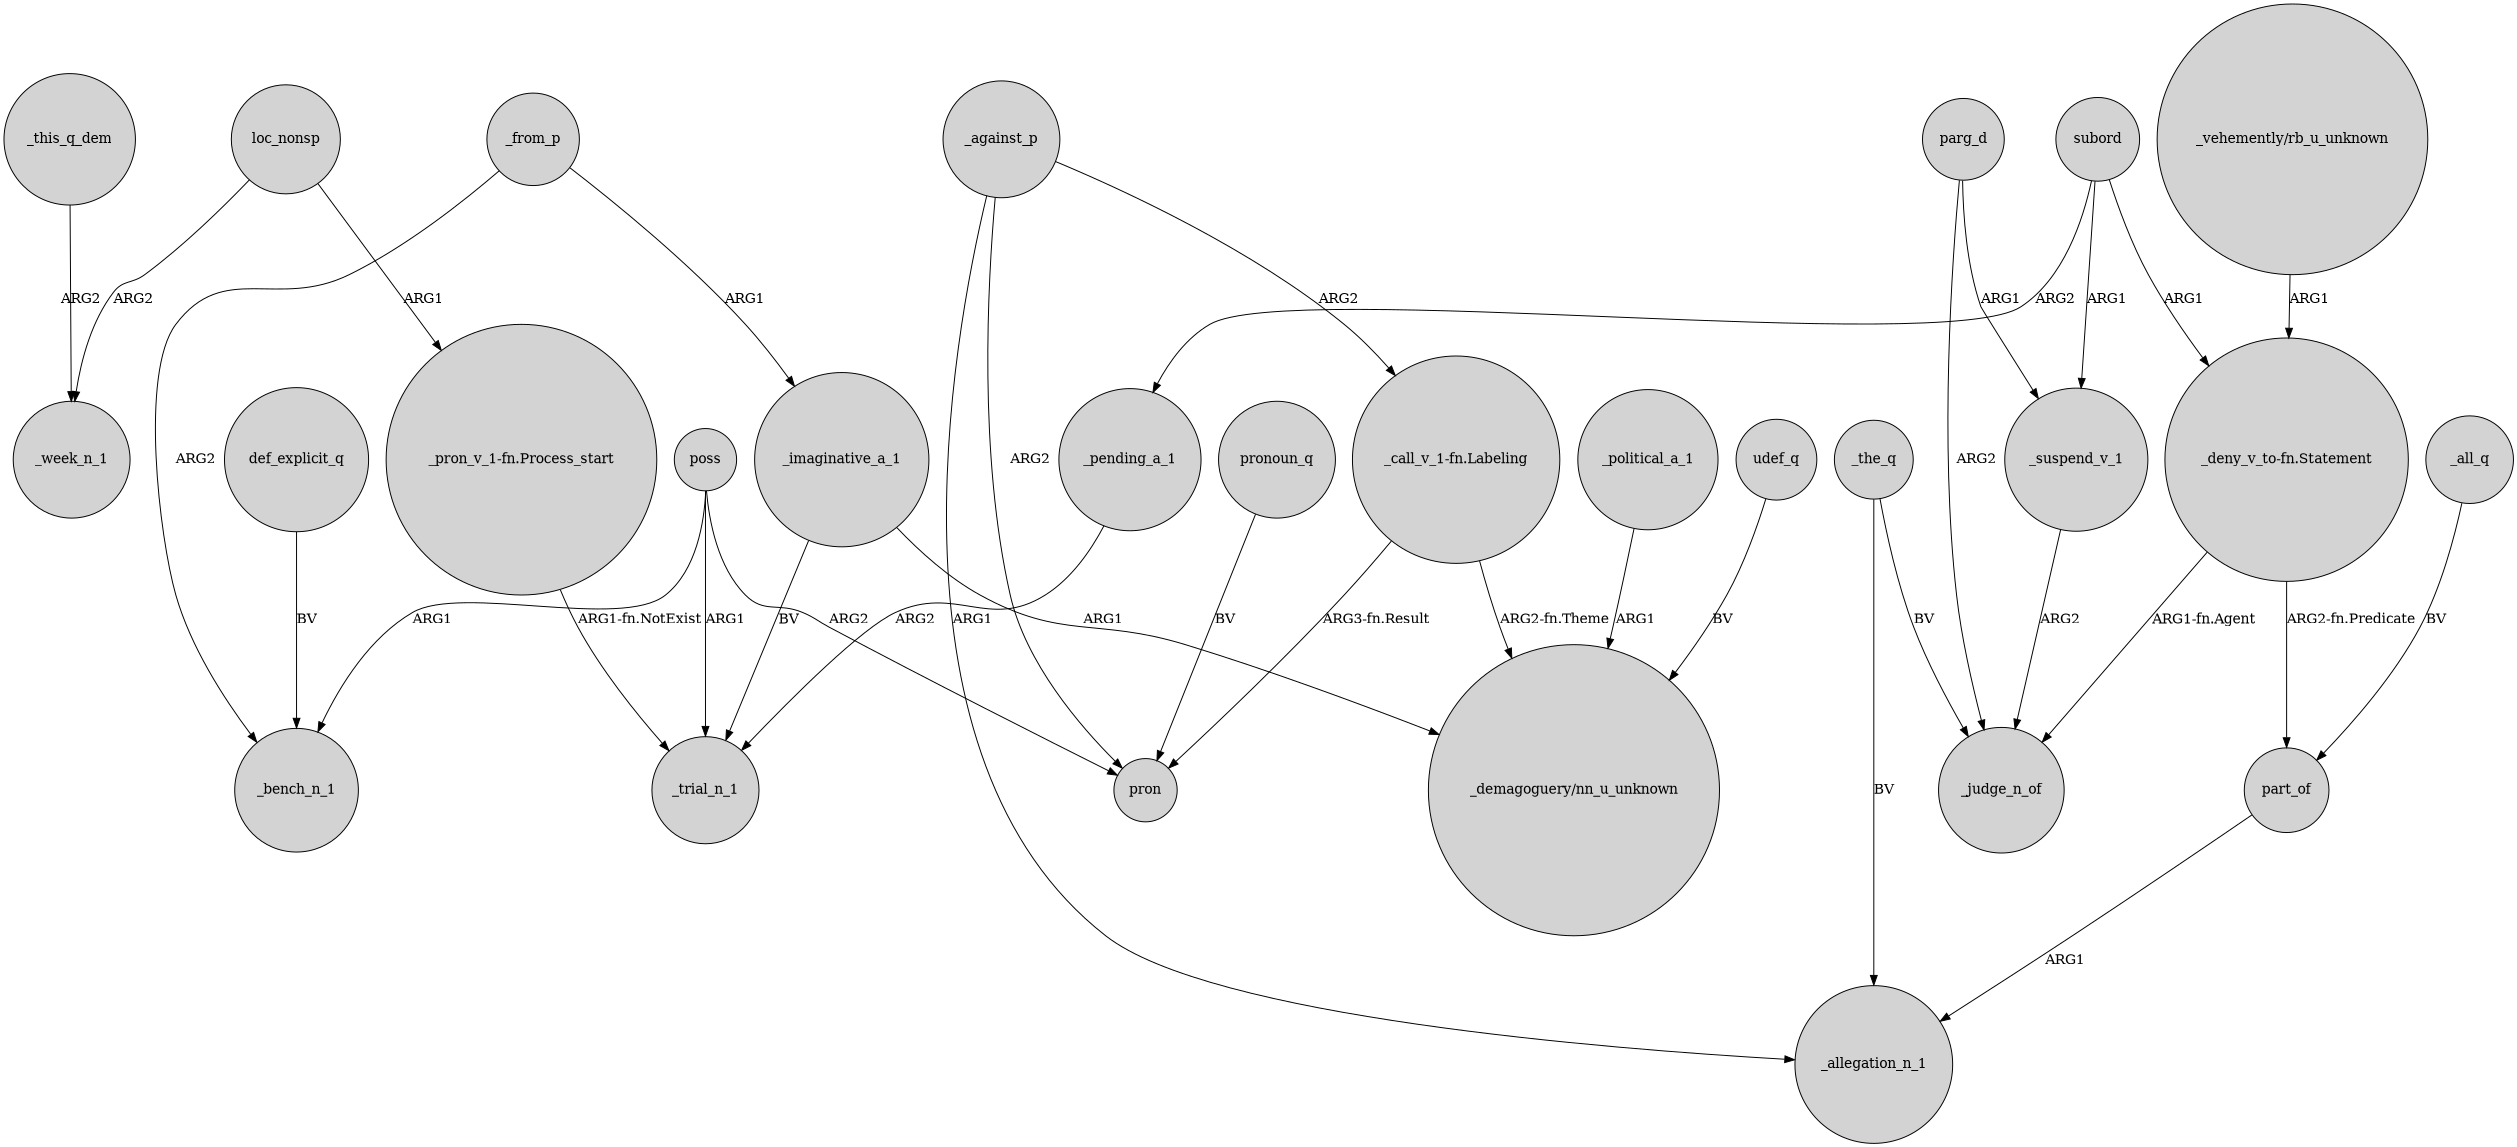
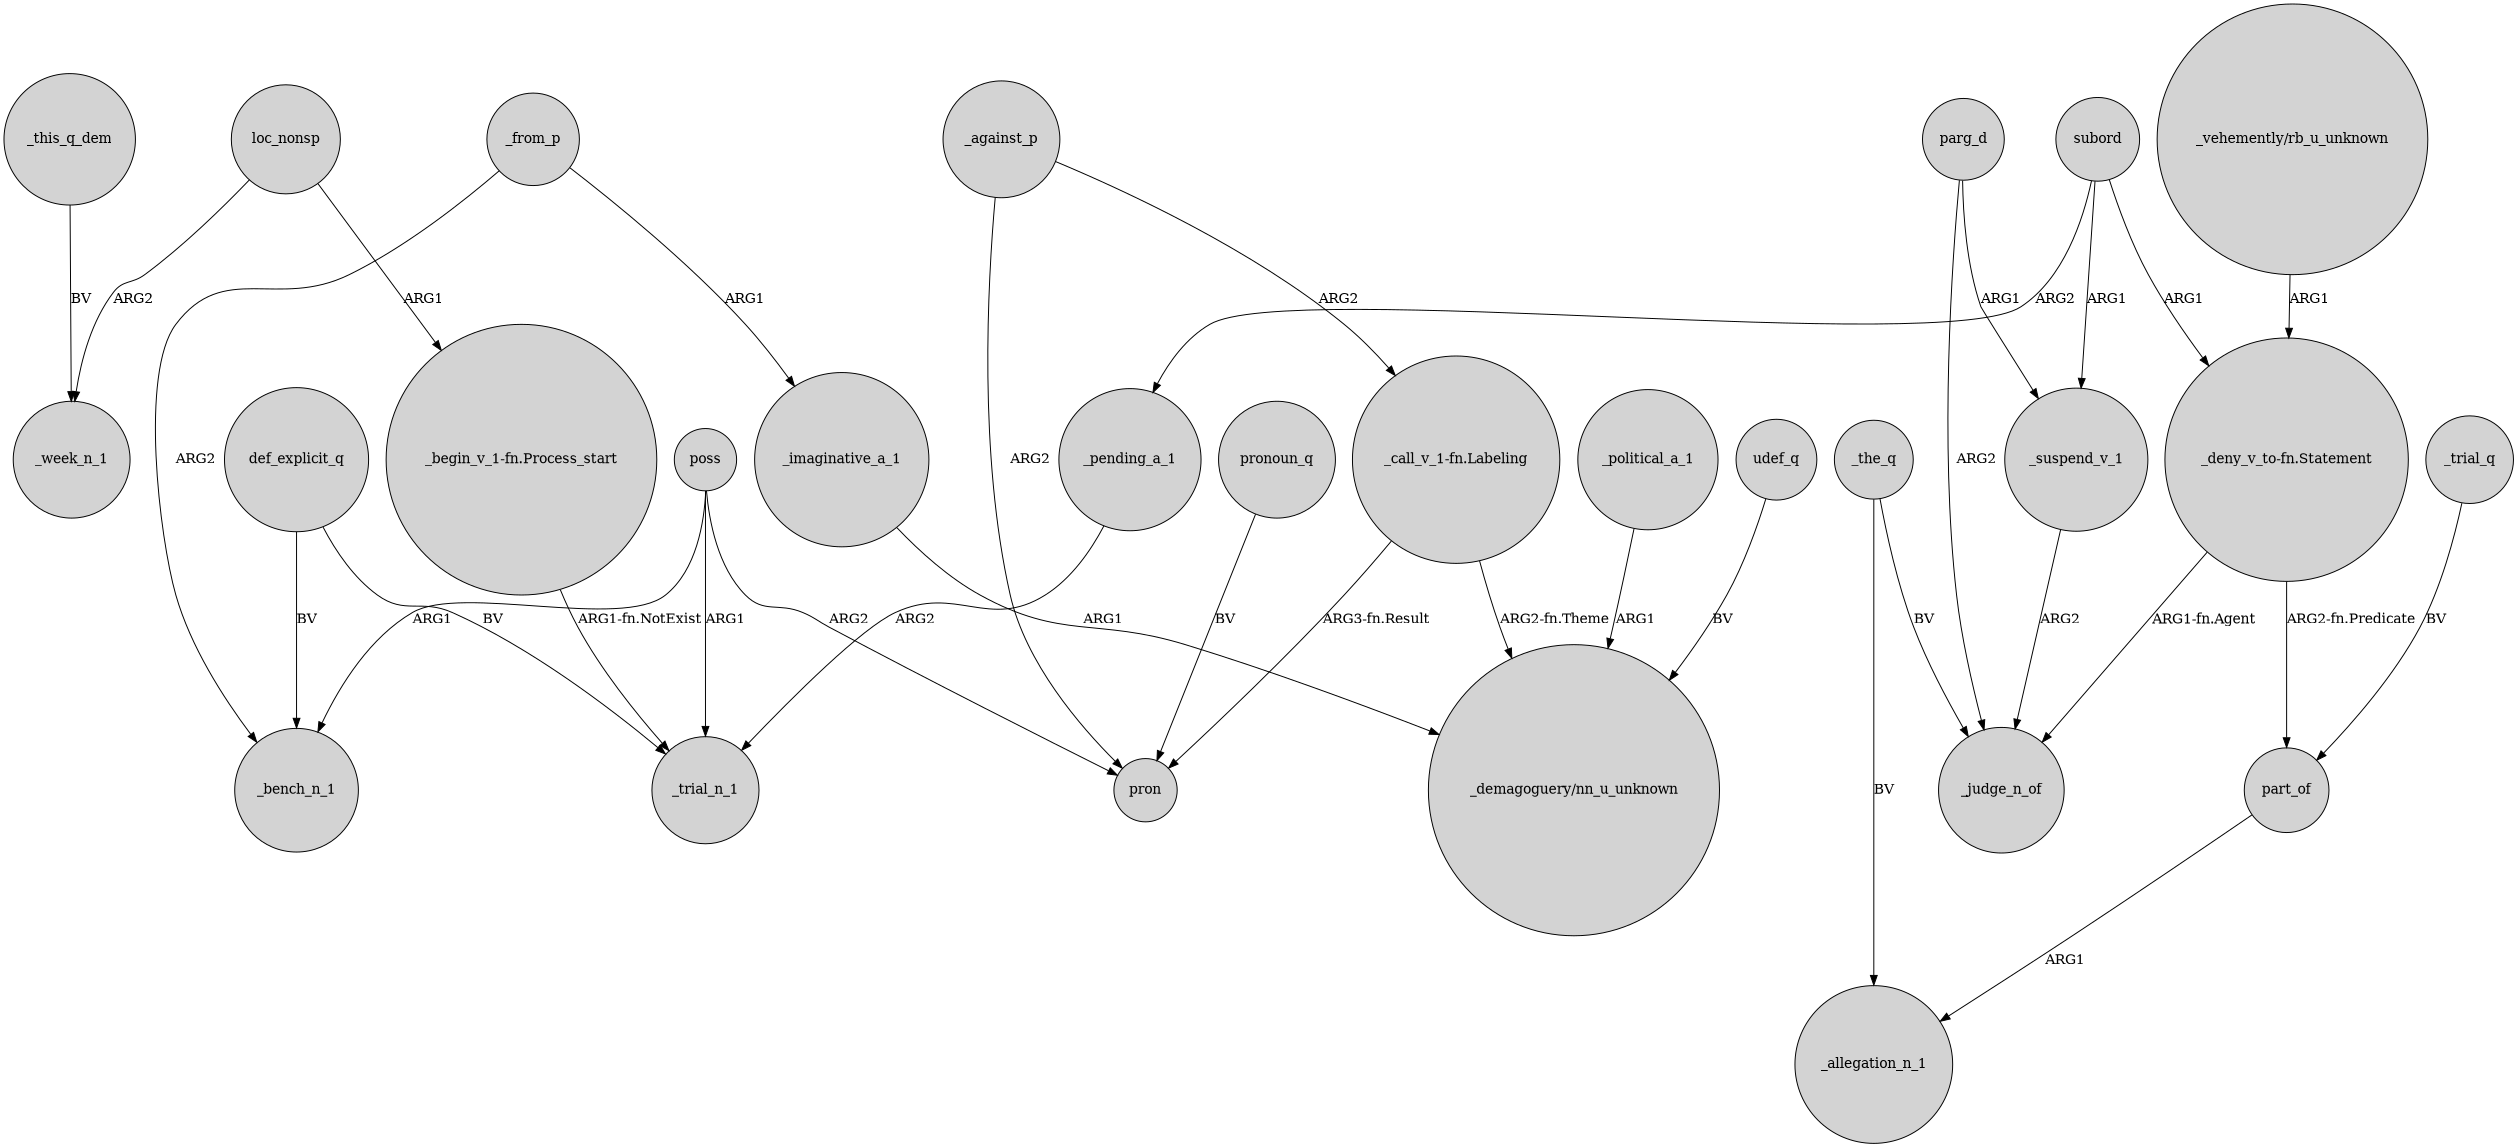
(81, 300) -> (81, 300)
(521, 460) -> (521, 460)
(2470, 460) -> (2470, 460)
(769, 636) -> (489, 631)
(1074, 902) -> none
